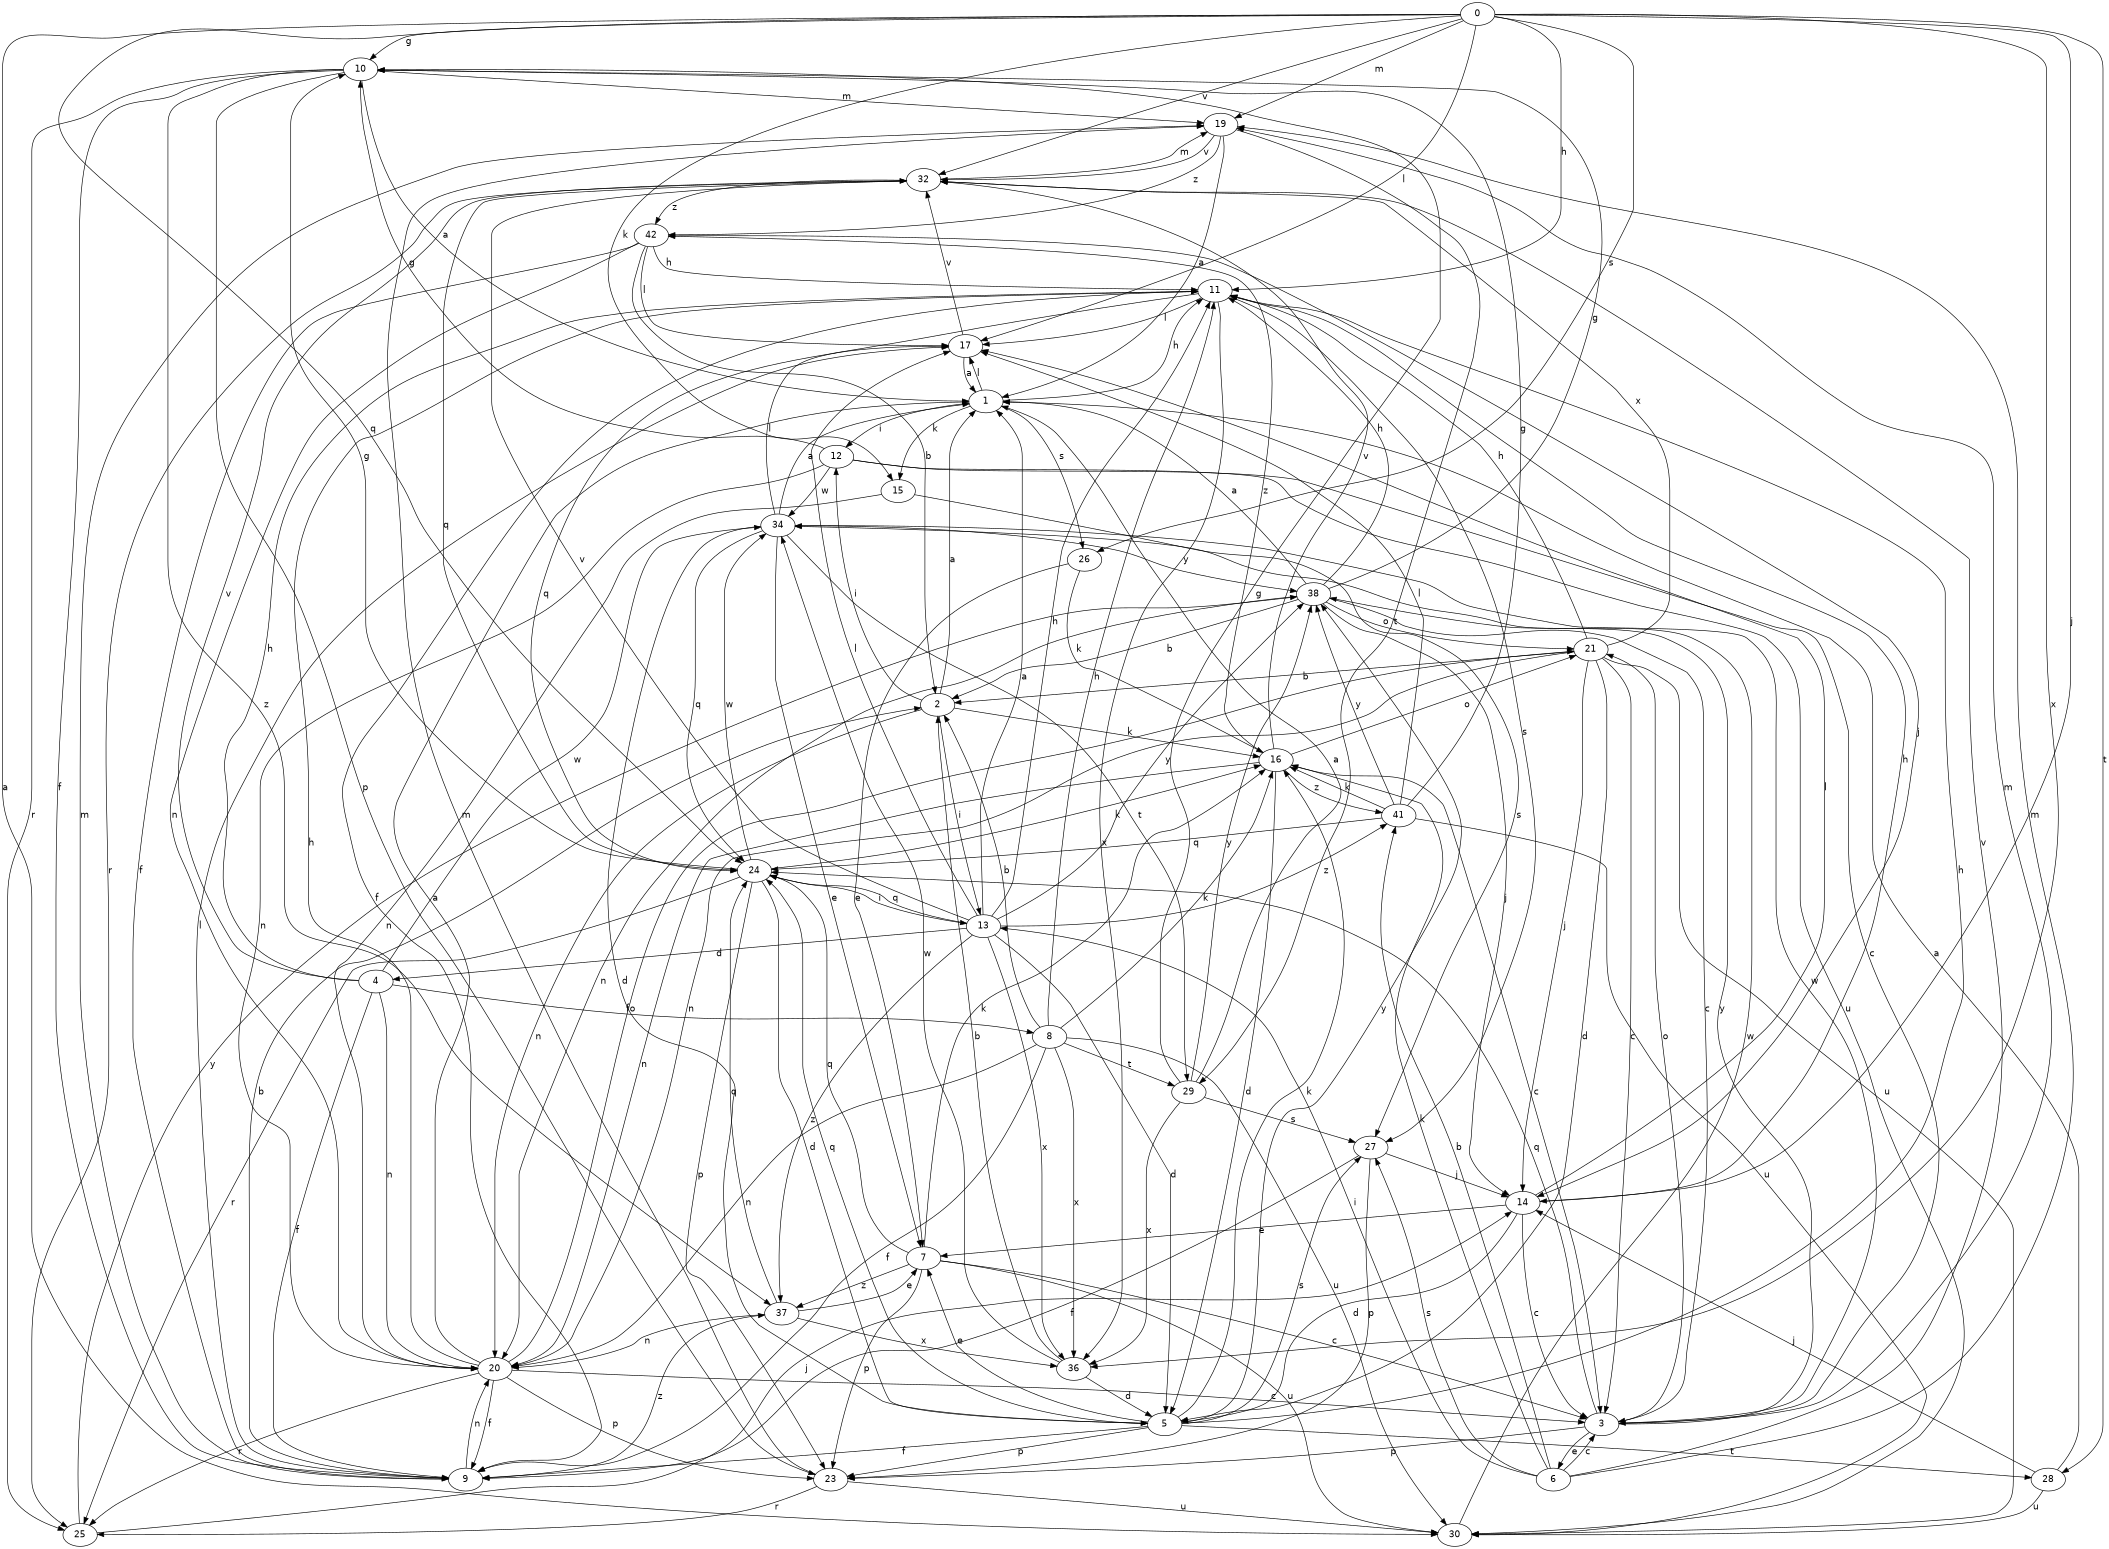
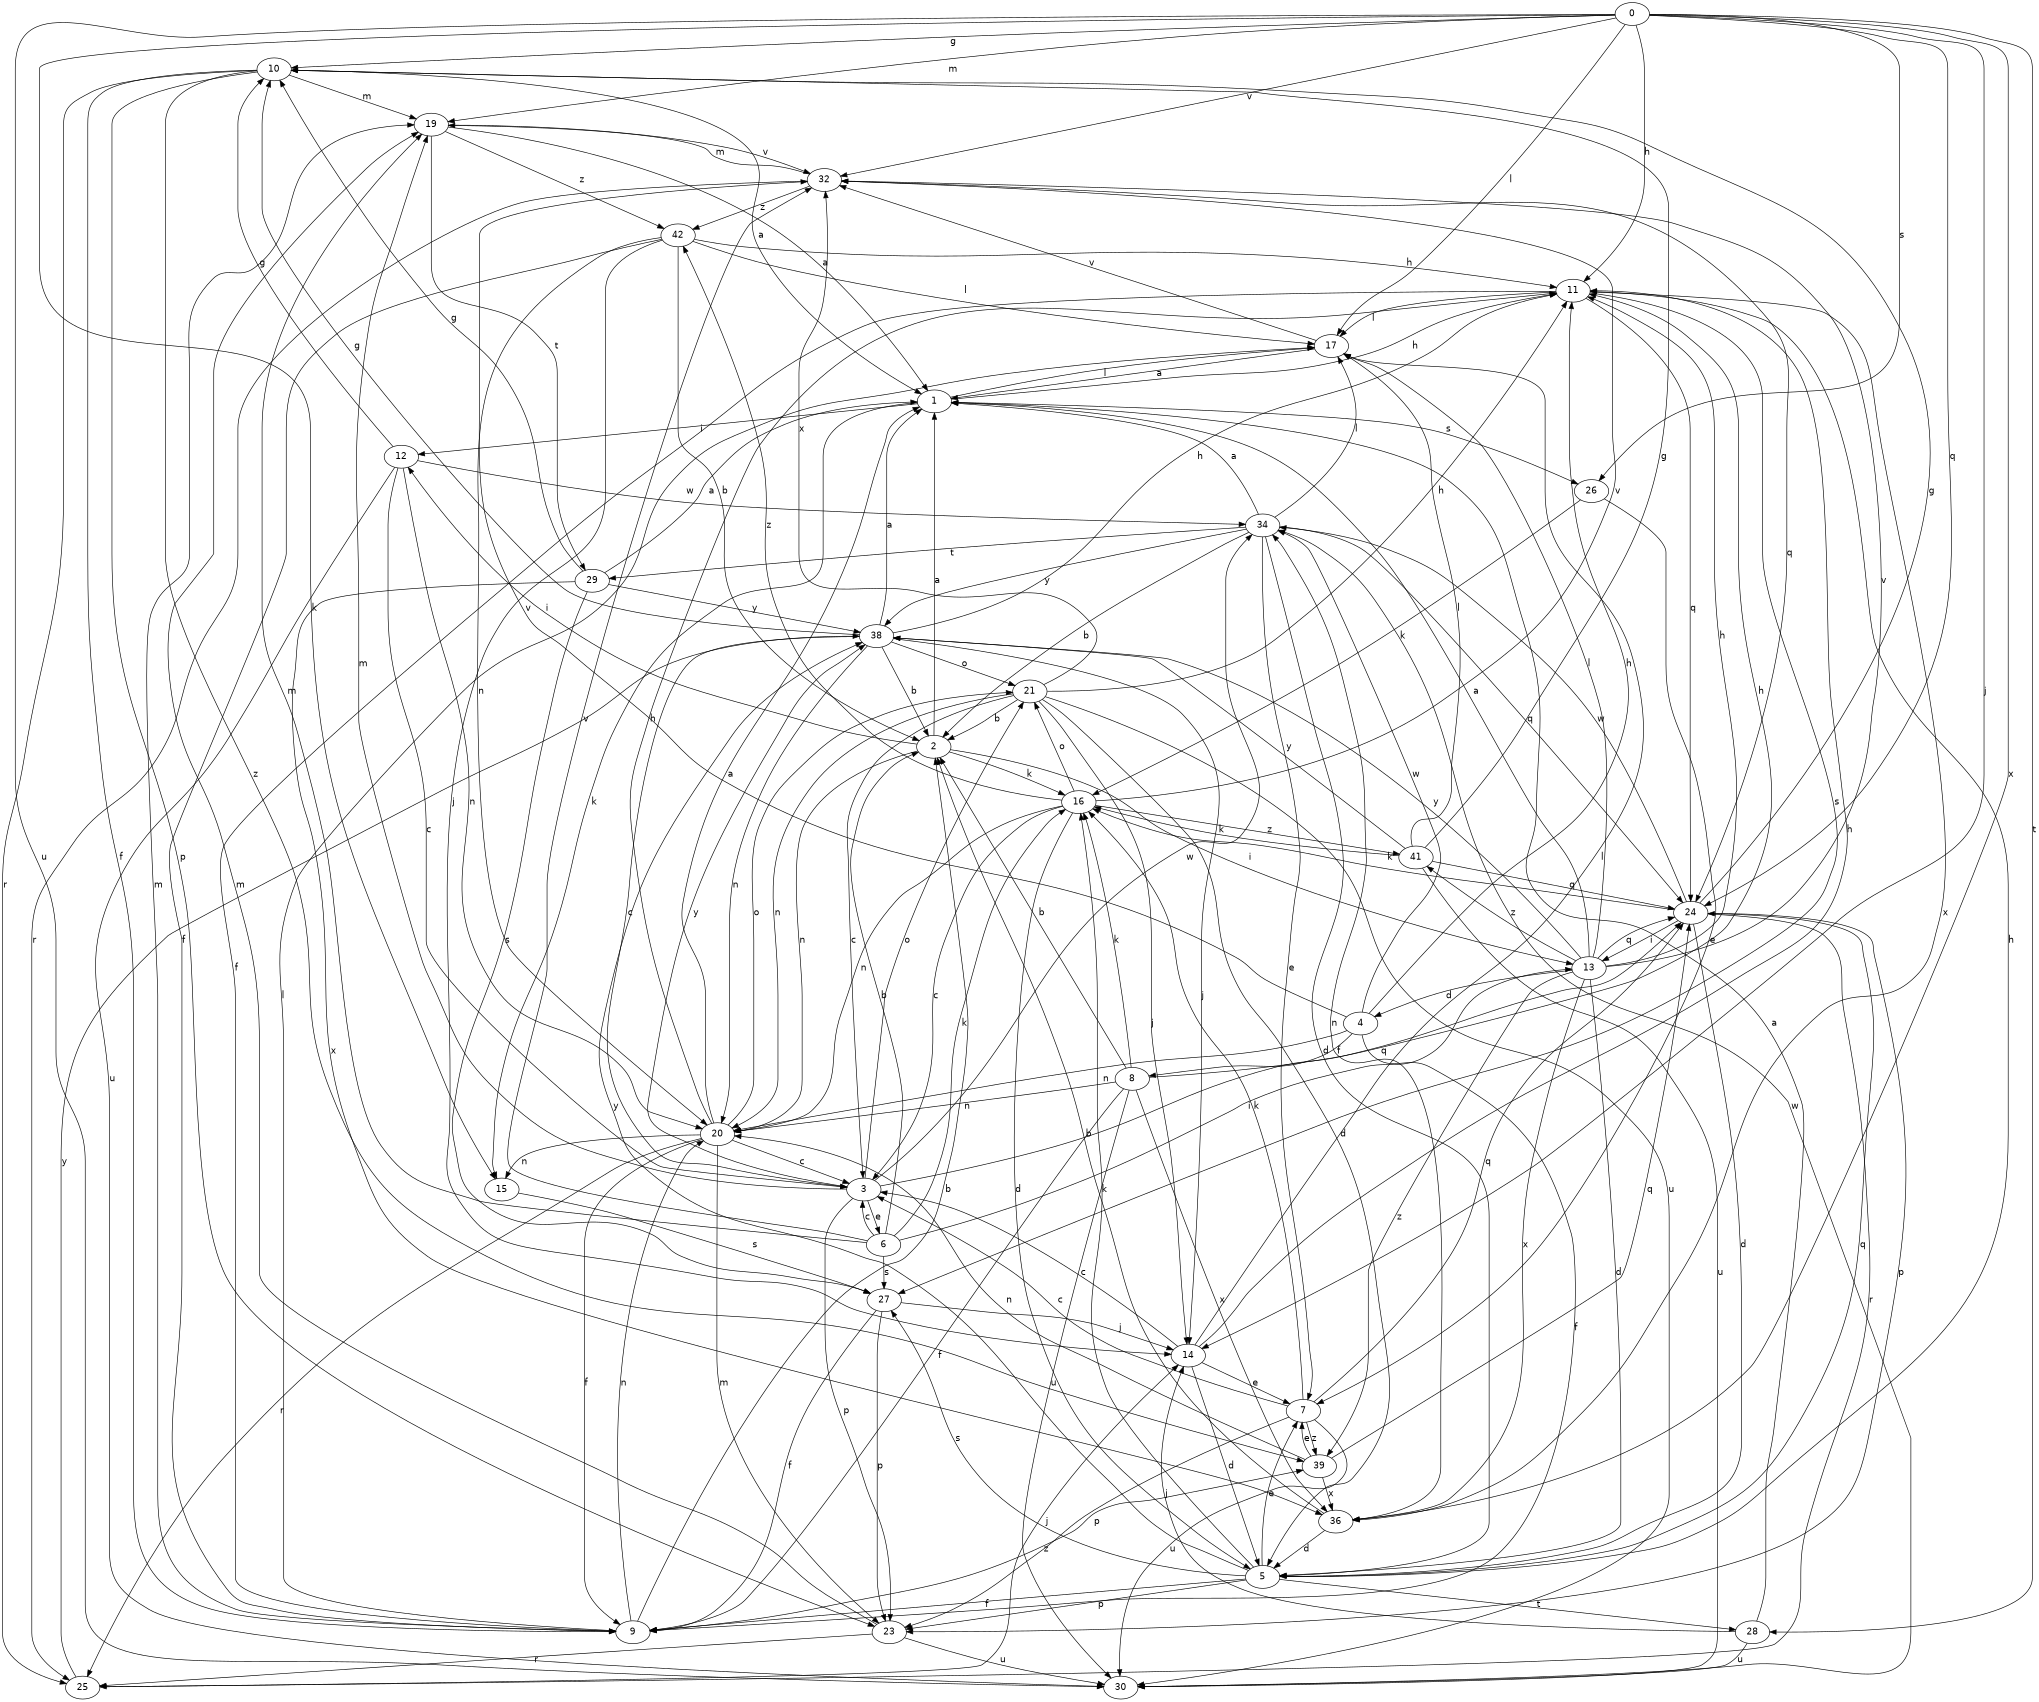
none -> (1098, 616)
(5, 788) -> (45, 857)
(430, 859) -> (600, 1140)
(927, 954) -> (1335, 1024)
(1116, 1063) -> none
(1453, 1151) -> (876, 983)
(782, 1314) -> (1319, 1466)
(616, 1424) -> (724, 1383)
